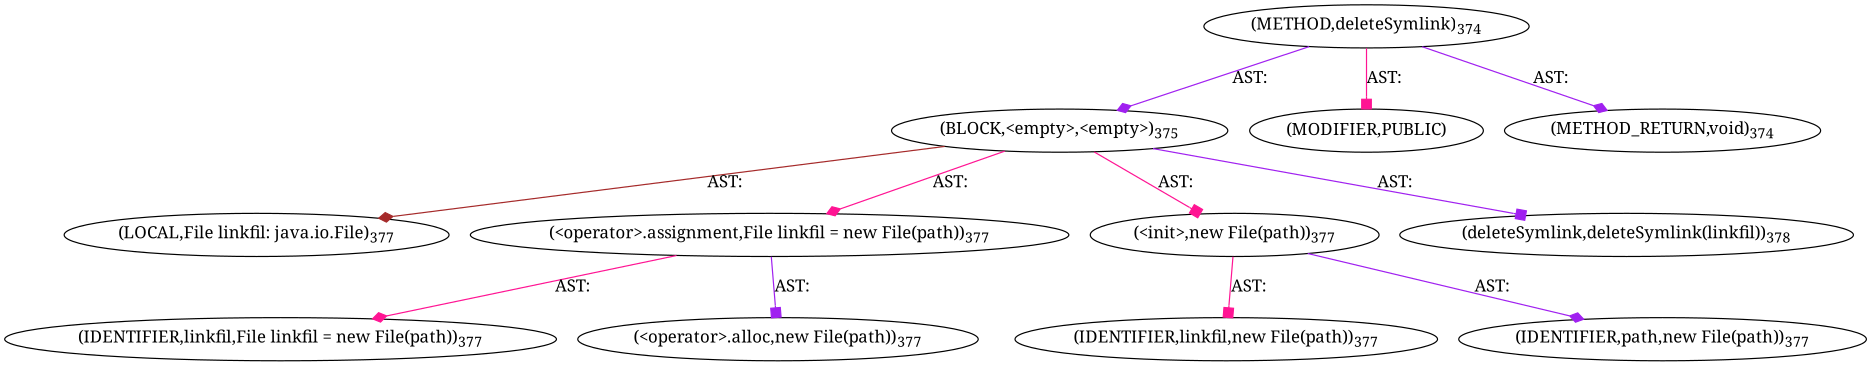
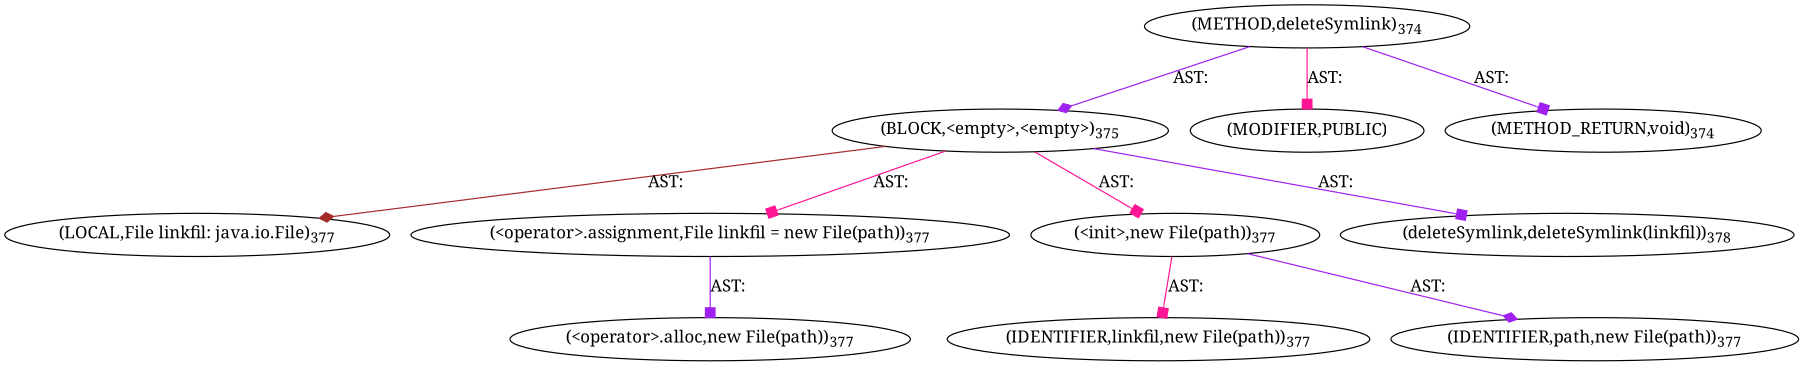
(1508, 76) -> (1450, 77)
(923, 180) -> (862, 180)
(281, 339) -> none
